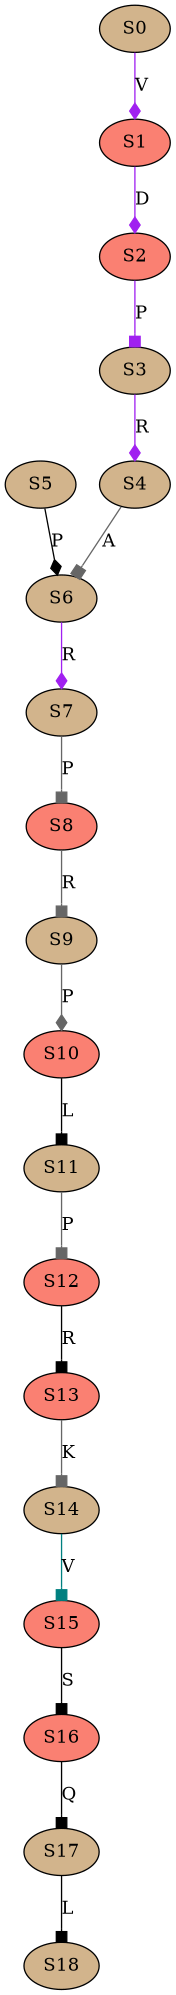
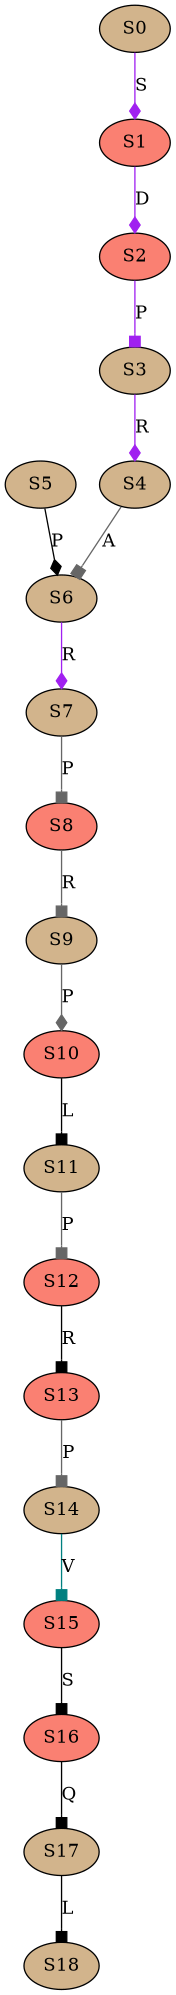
(141, 86) -> (141, 86)
(69, 1453) -> (69, 1453)
